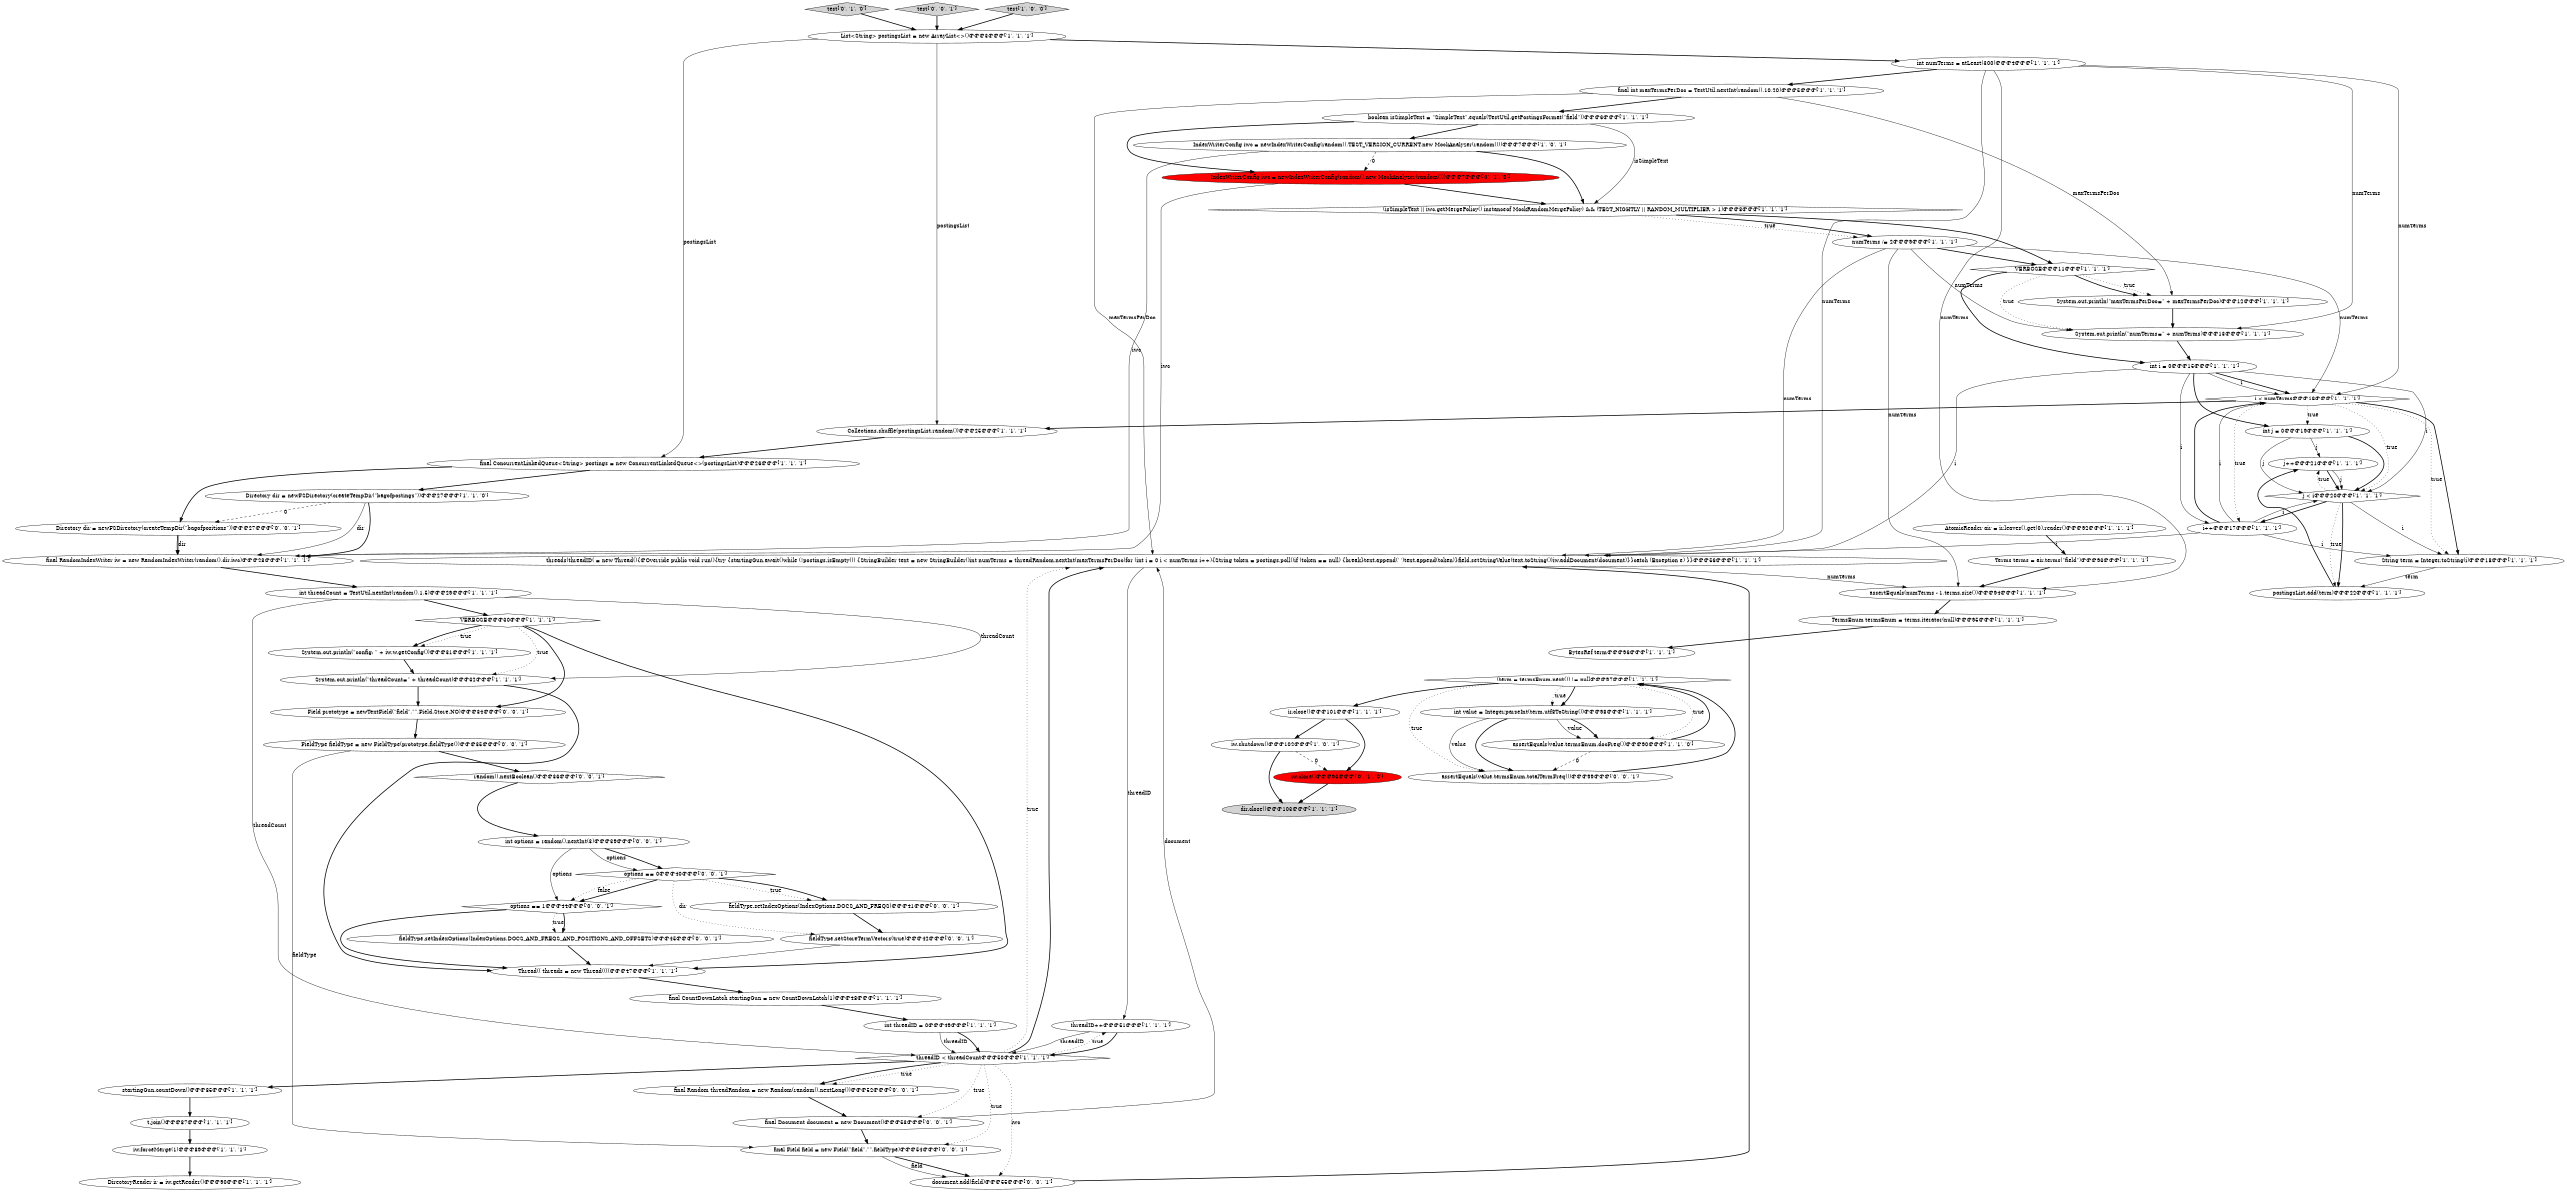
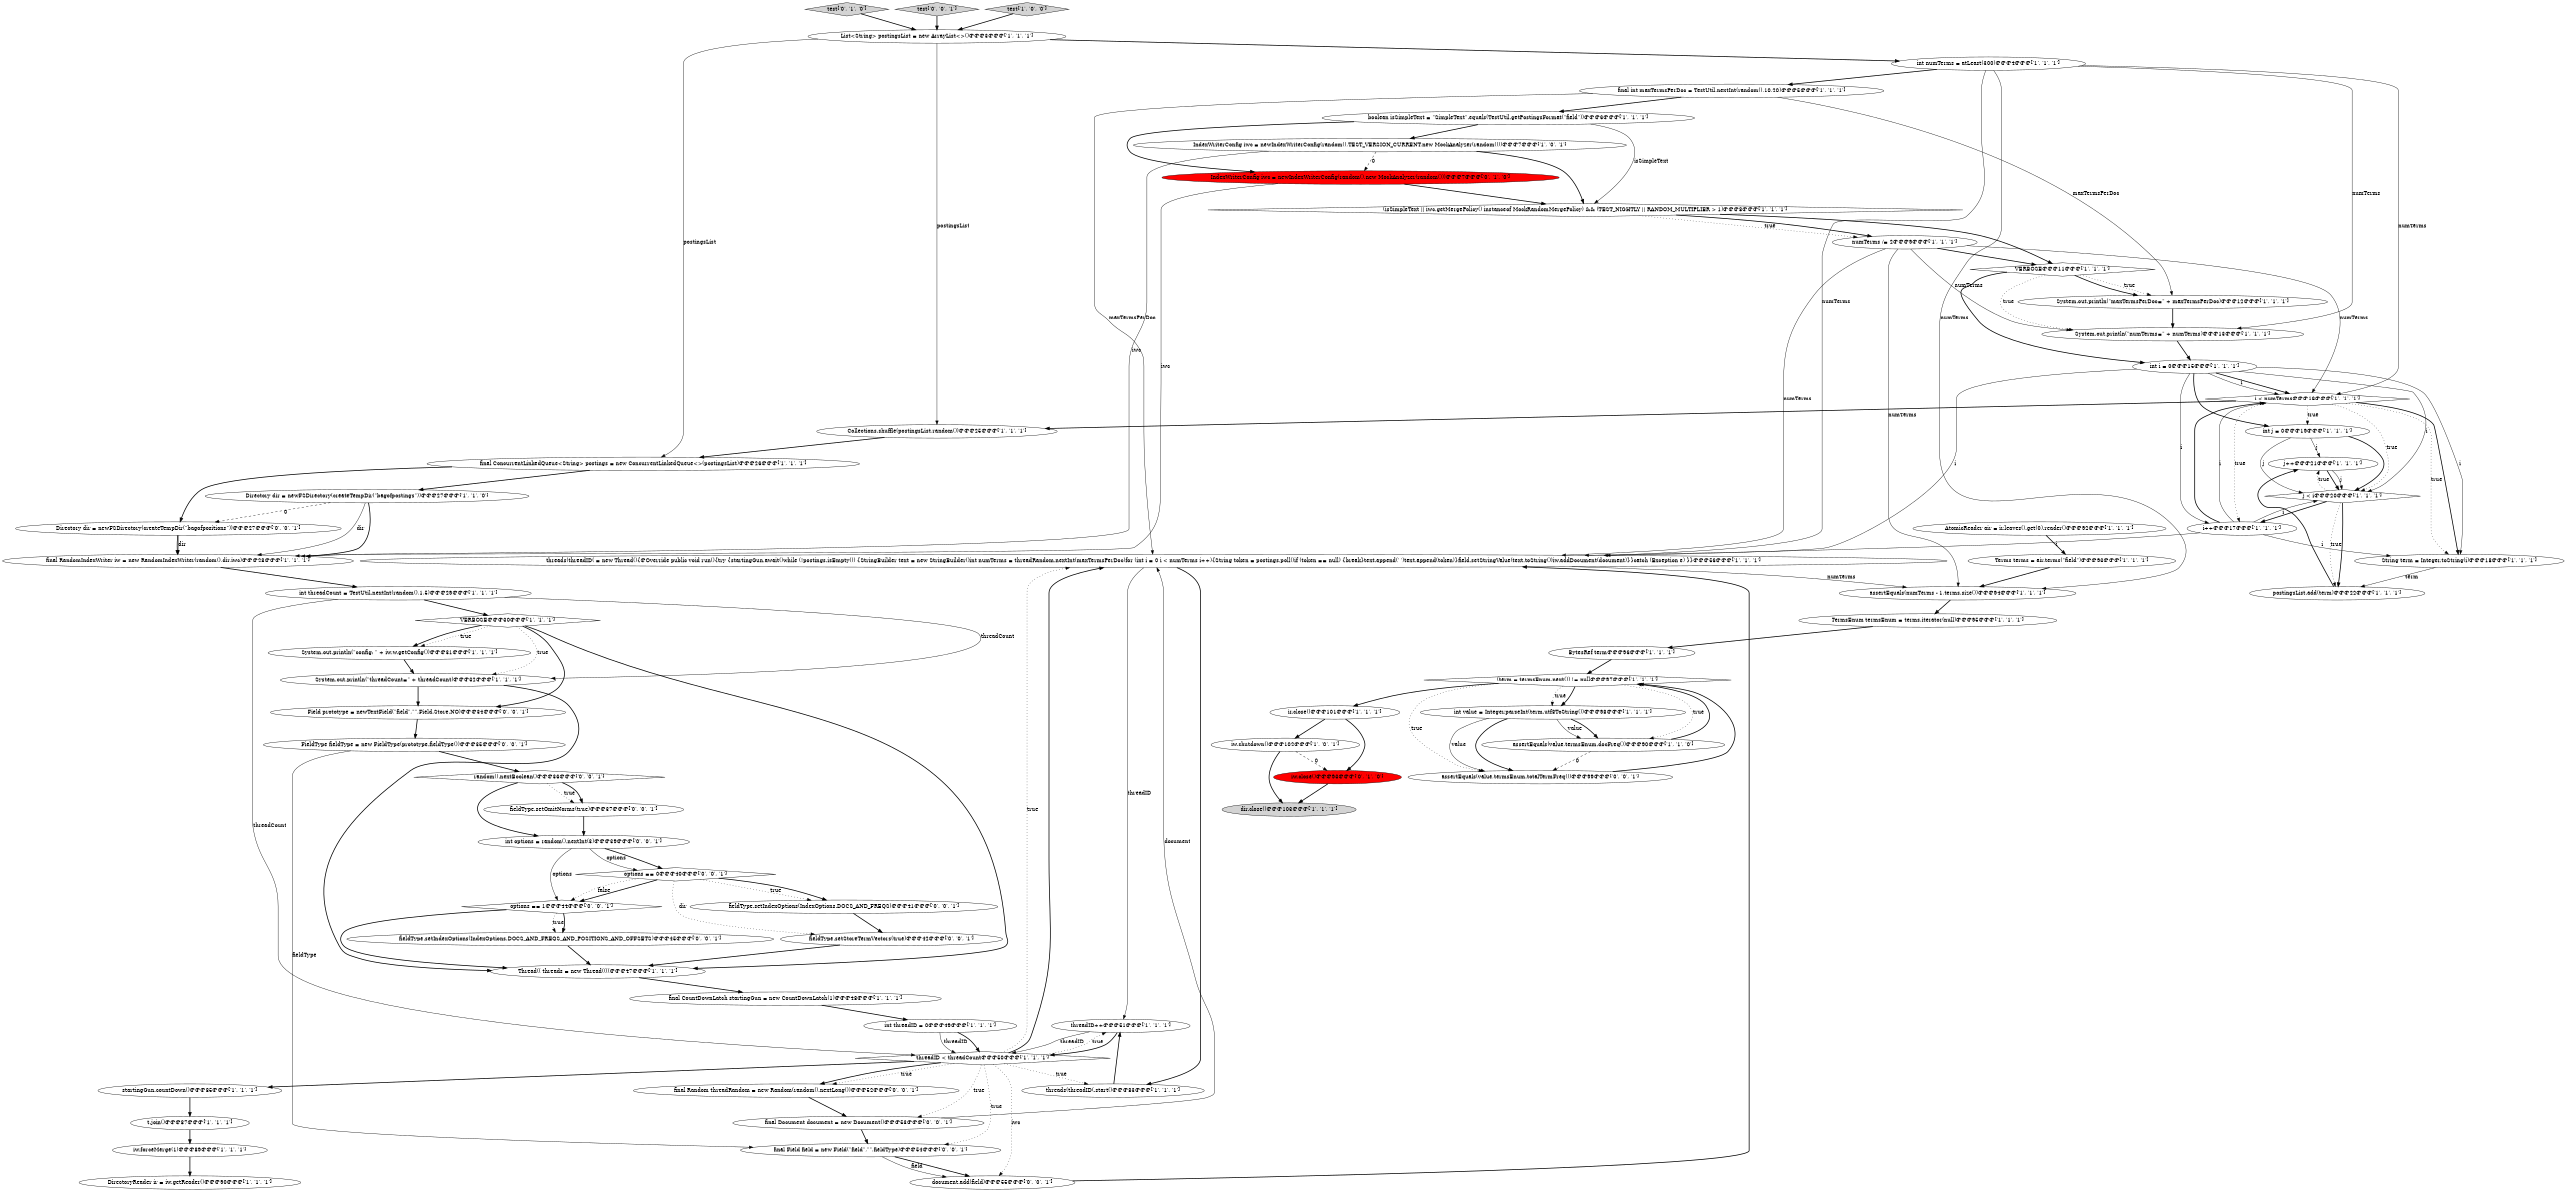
(2393, 530) -> (2422, 392)
none -> (1601, 666)
none -> (584, 810)
(746, 955) -> (746, 955)
none -> (1113, 1091)
